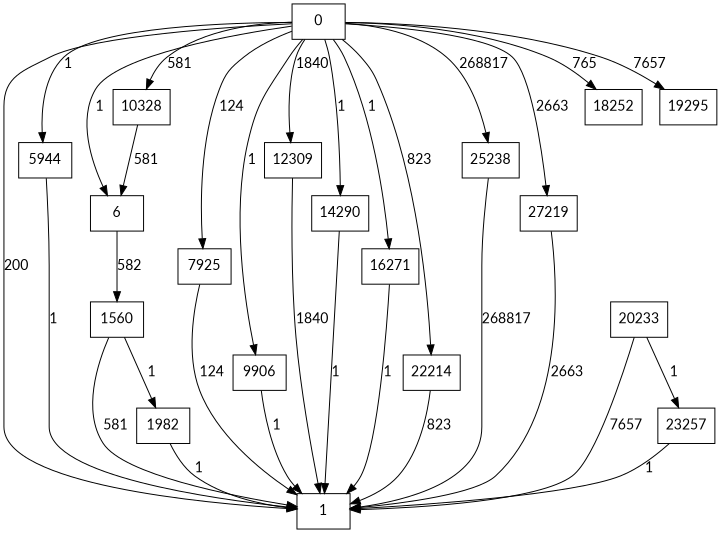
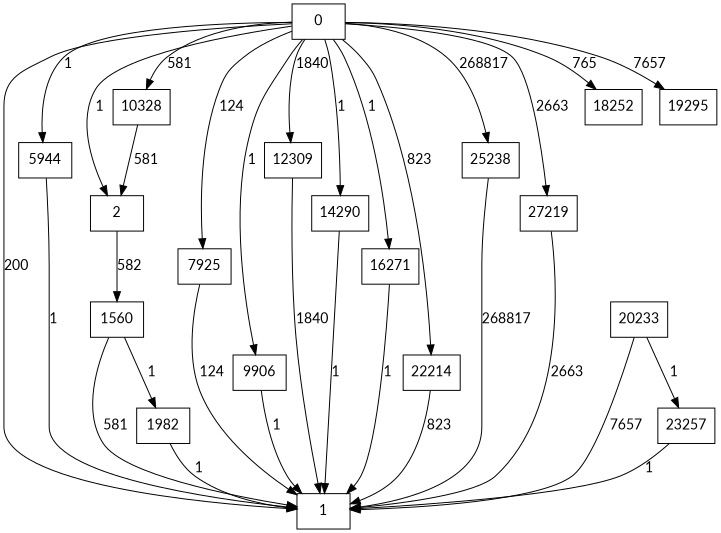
(117, 213) -> (117, 213)
